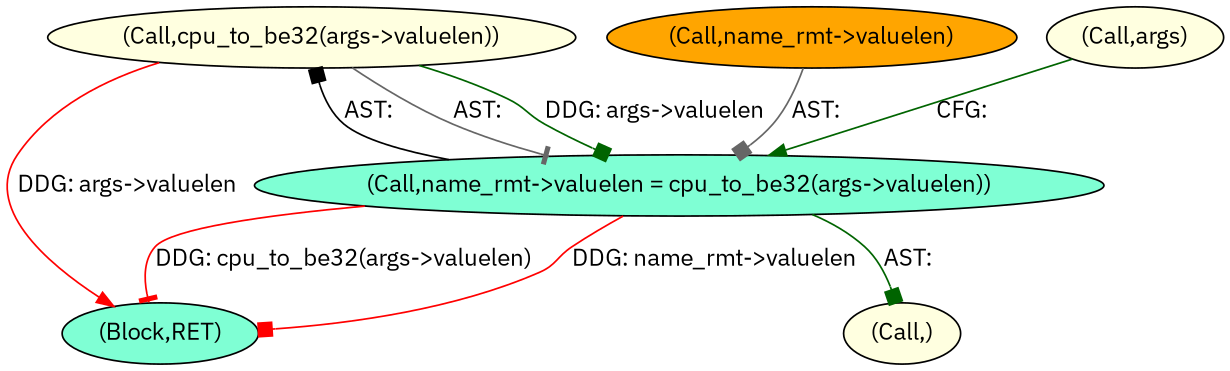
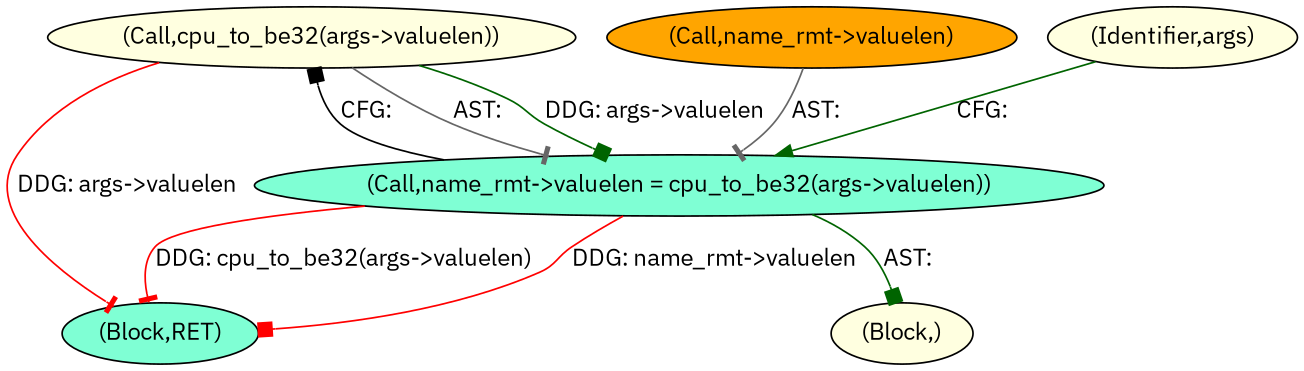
(1135, 37) -> (1173, 37)
(371, 111) -> (370, 111)
(783, 111) -> (780, 114)
(15, 159) -> (14, 163)
(902, 333) -> (902, 333)
